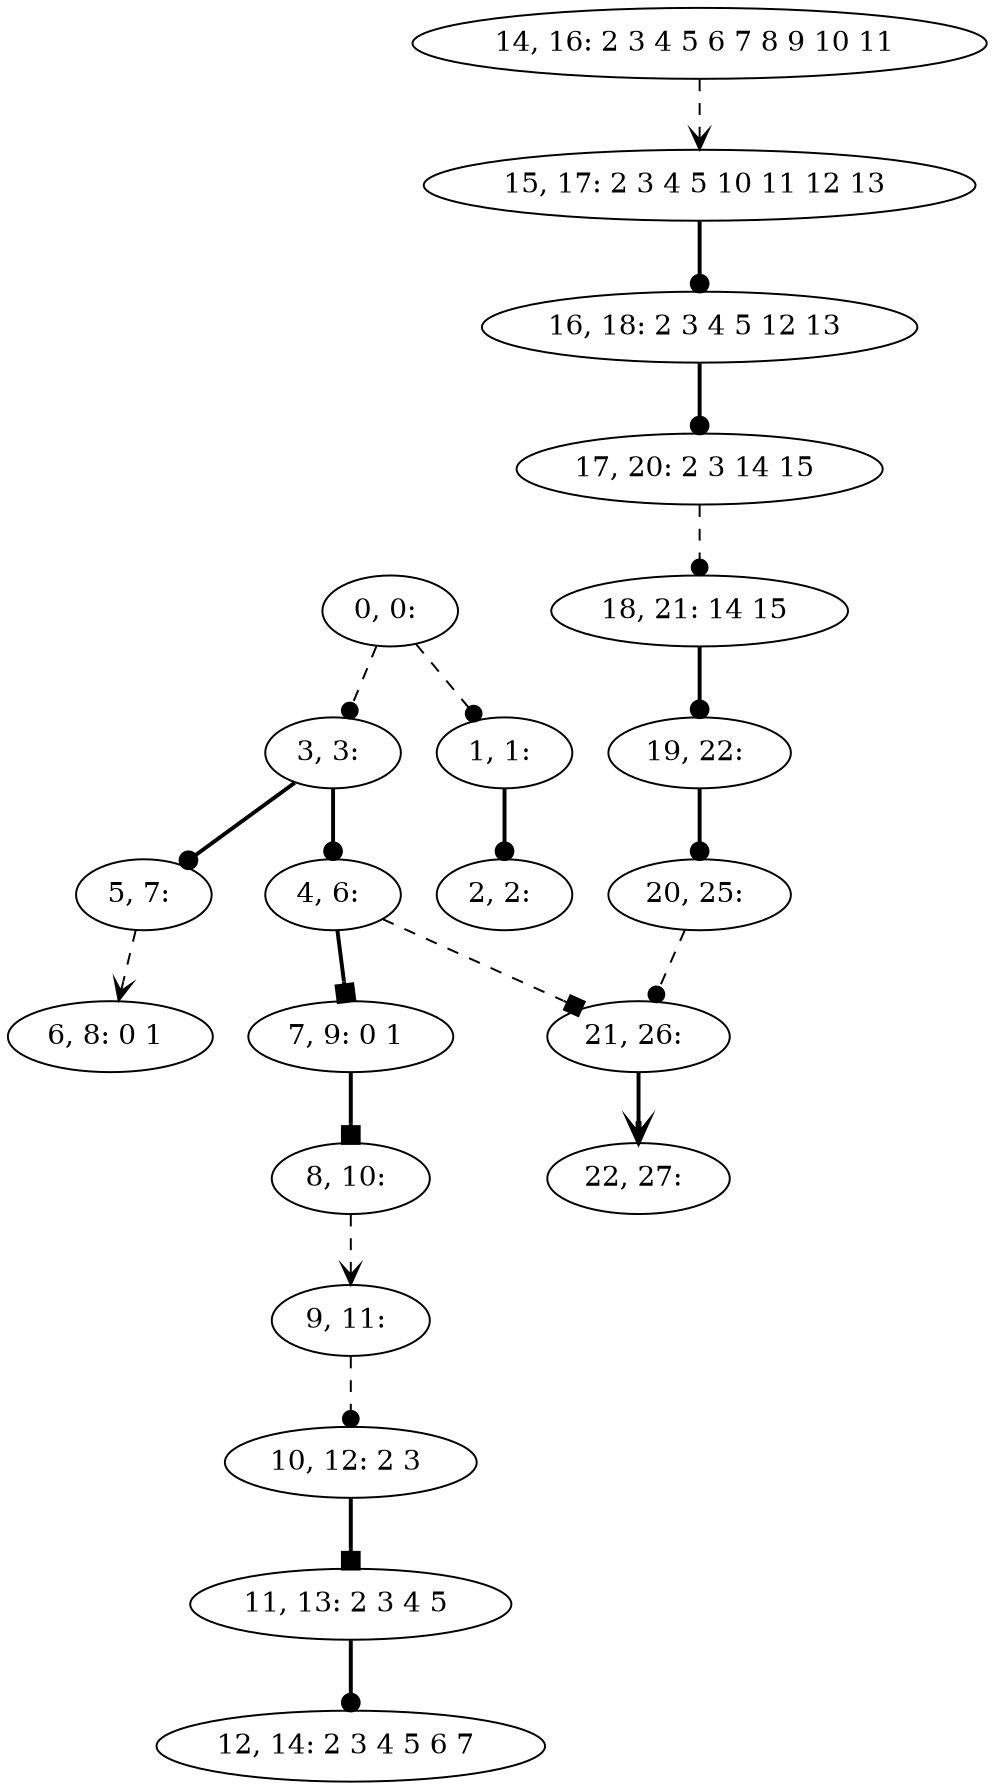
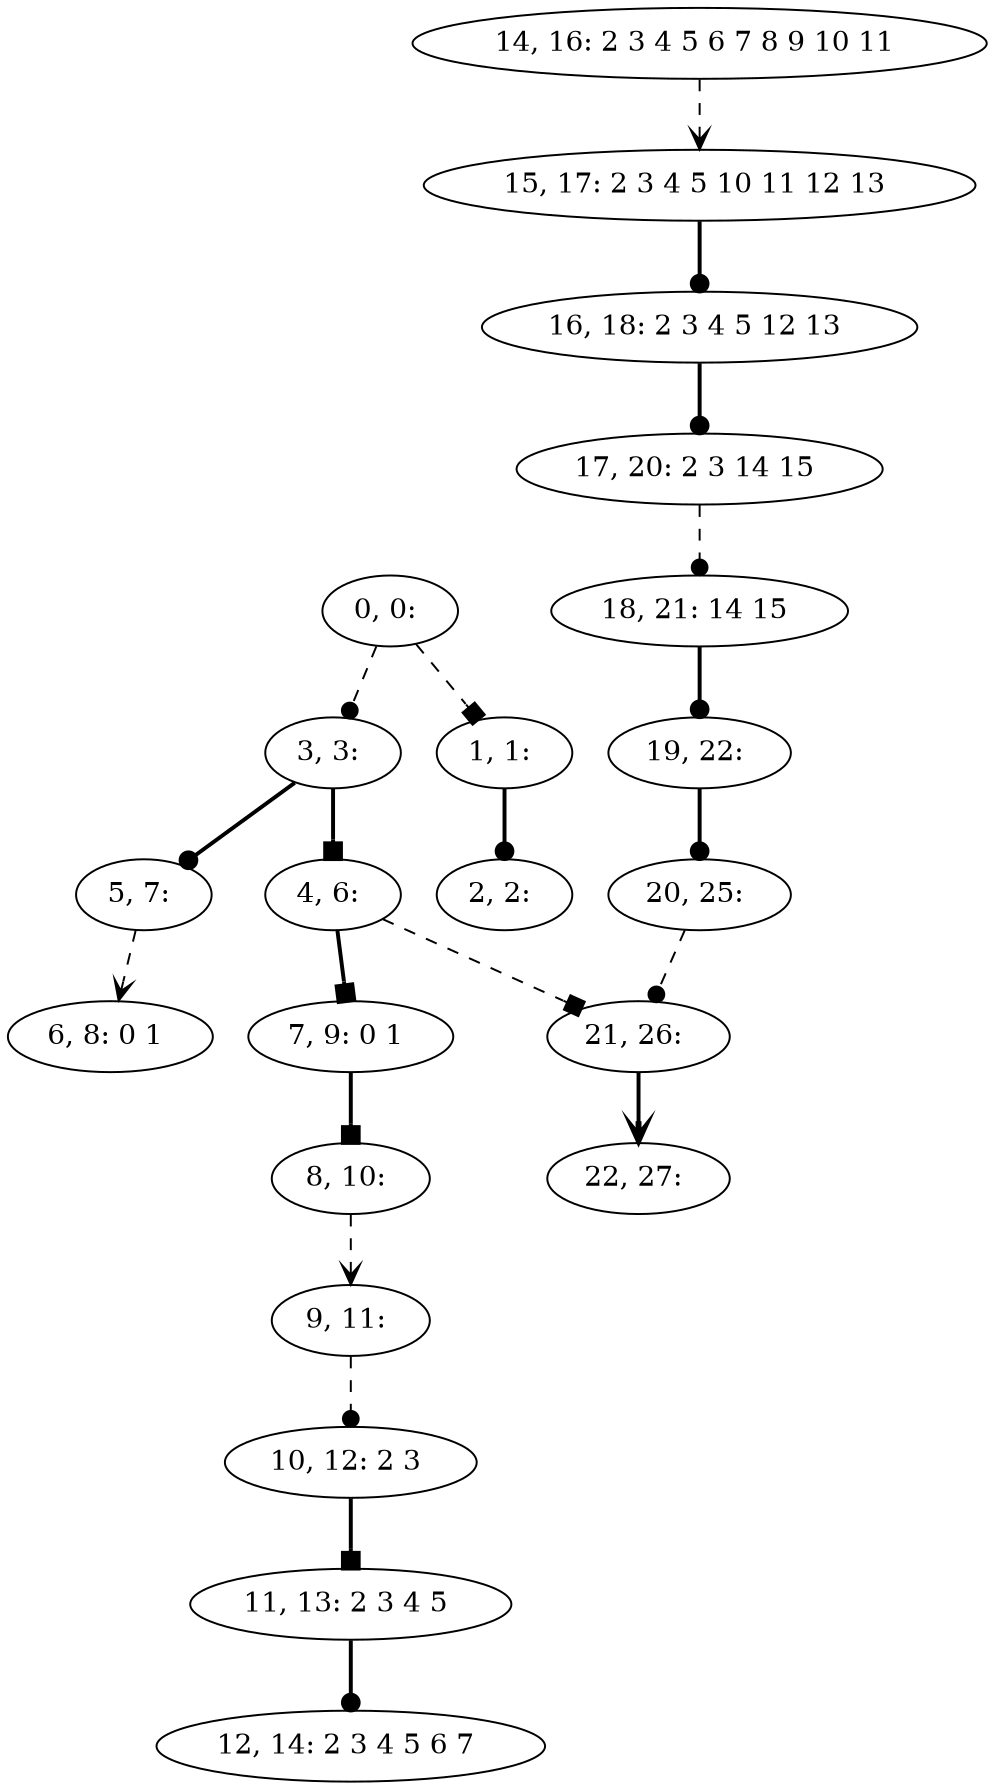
(442, 676) -> (441, 674)
(333, 816) -> (333, 814)
